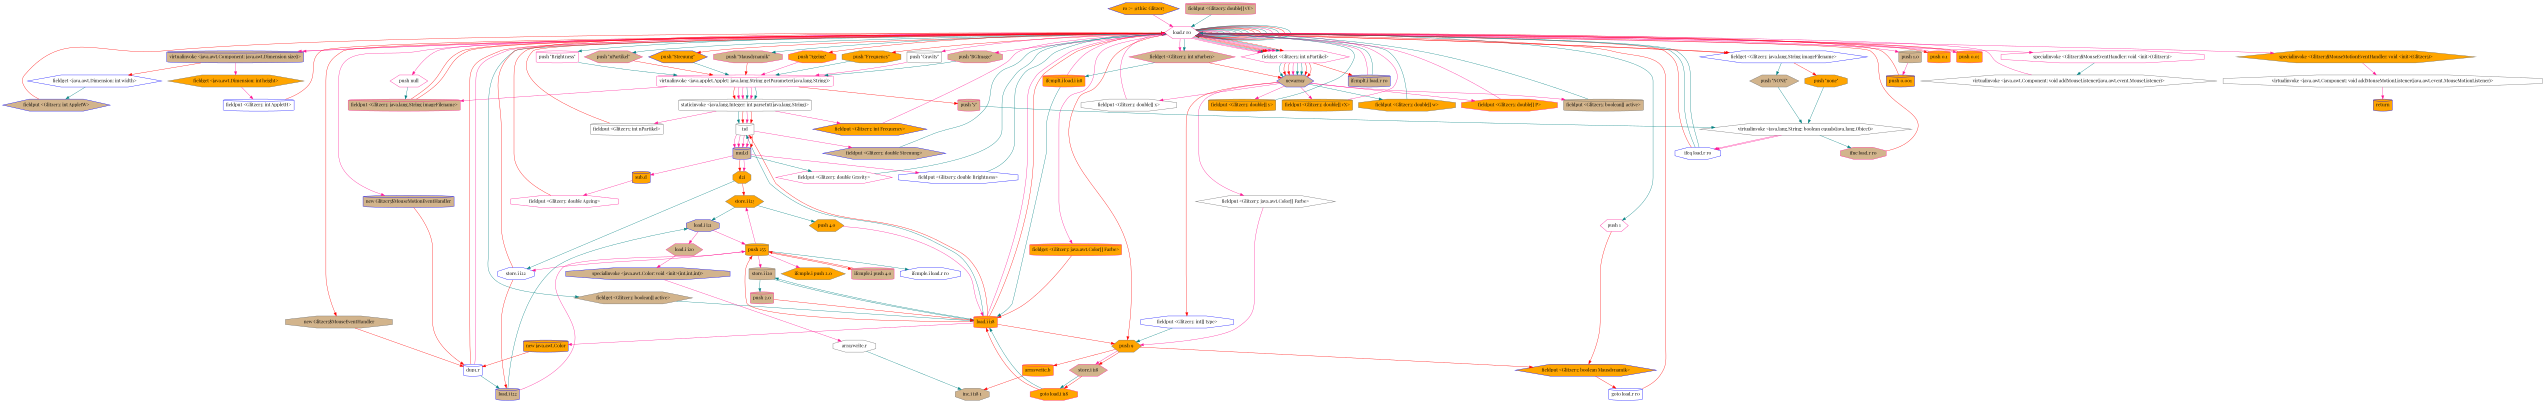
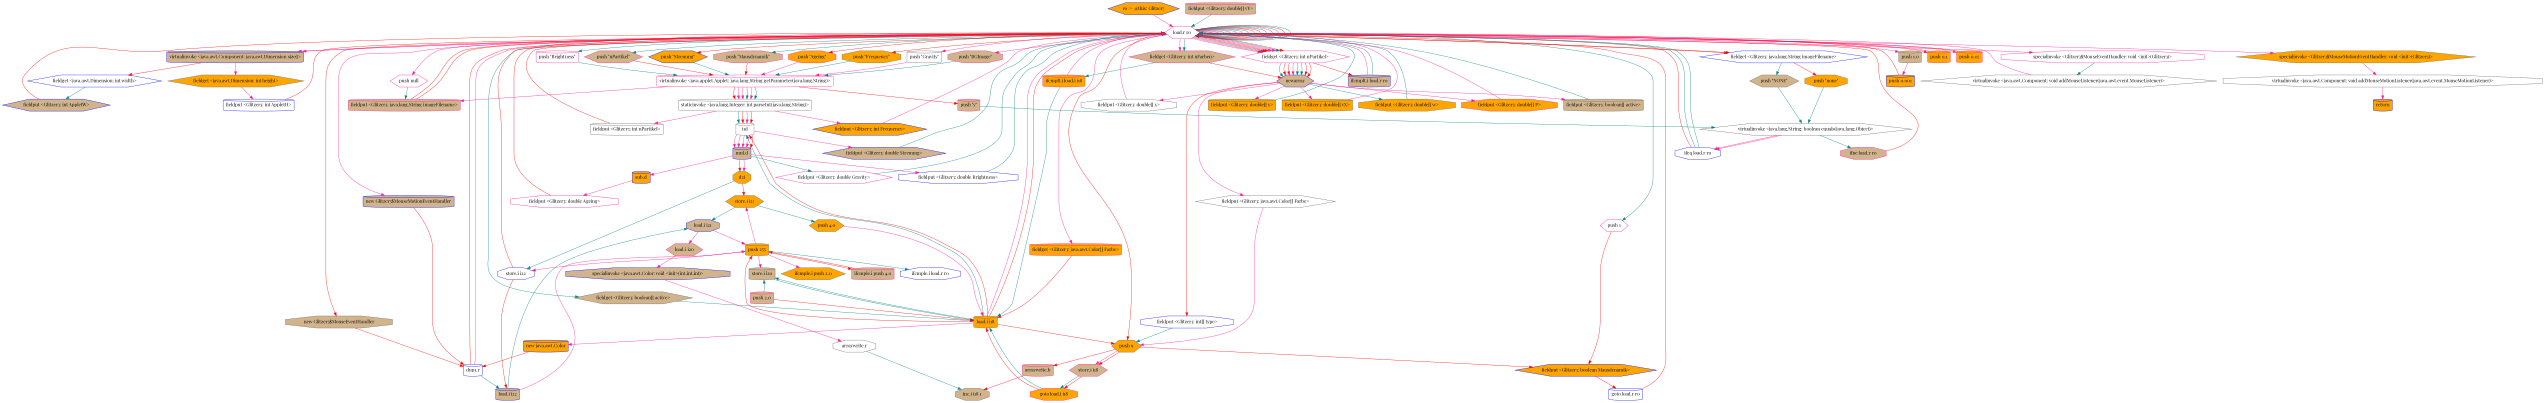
(760, 284) -> (764, 288)
(986, 322) -> (986, 322)
(1038, 370) -> (1038, 370)
